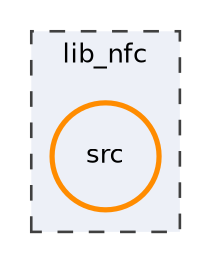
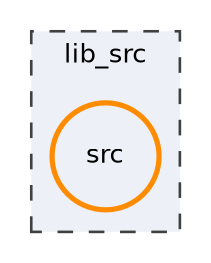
(106, 56) -> (106, 56)
